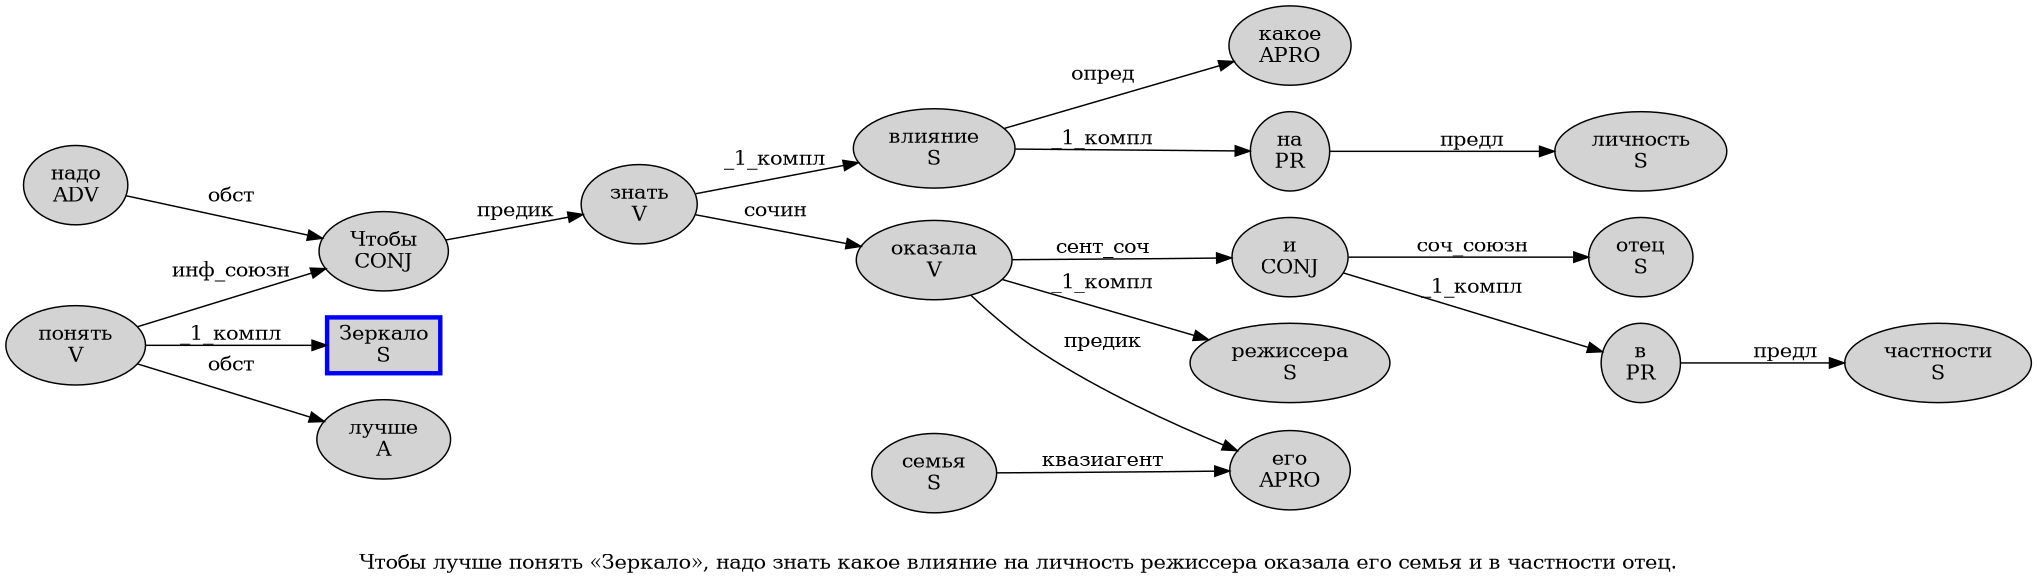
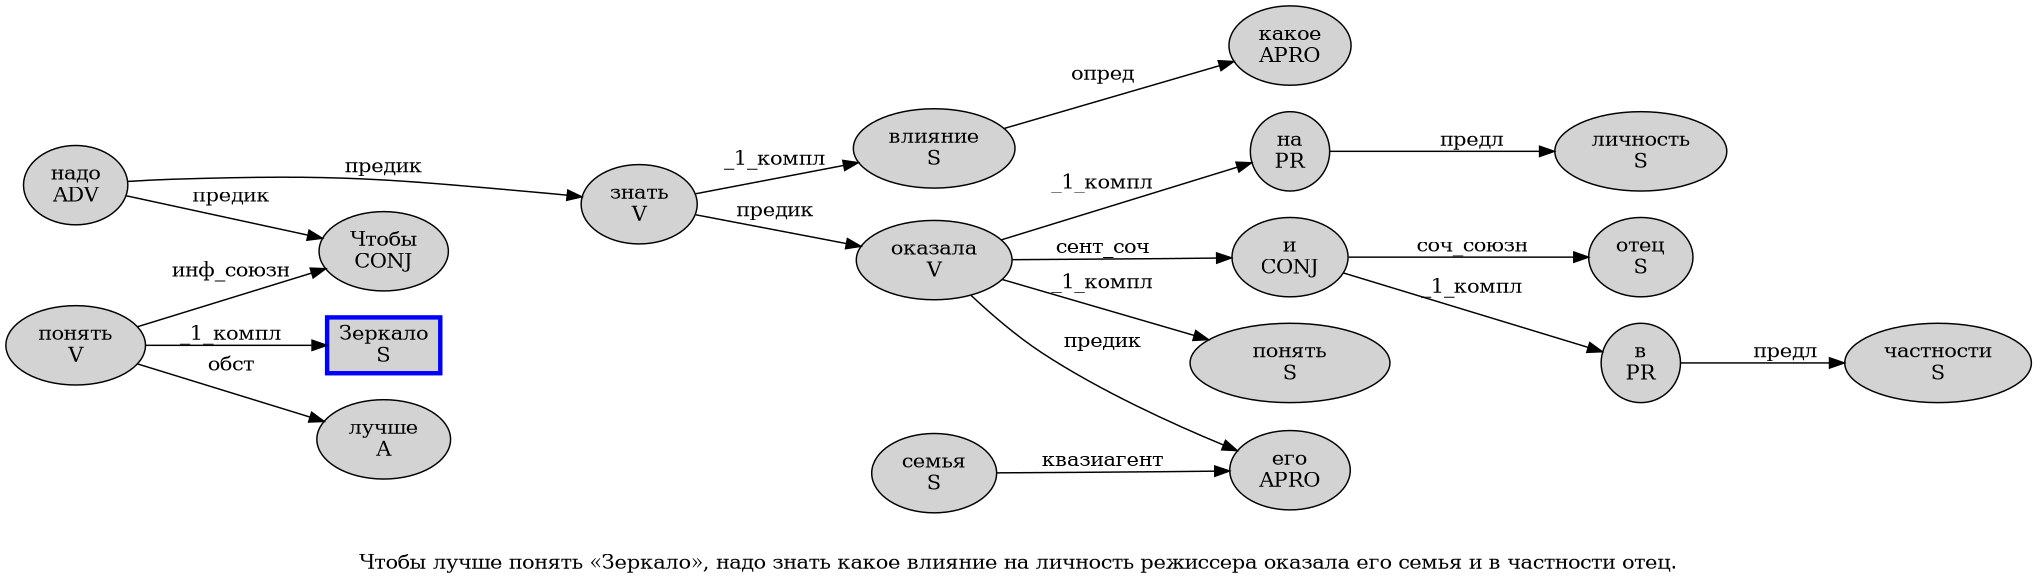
(1125, 150) -> (1119, 204)
(231, 196) -> (231, 196)
(775, 211) -> (775, 211)
(507, 229) -> (348, 178)
(1290, 363) -> (1290, 363)
